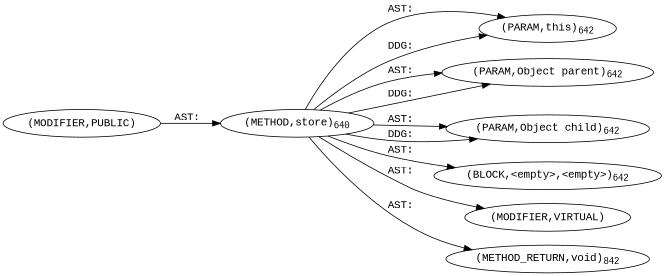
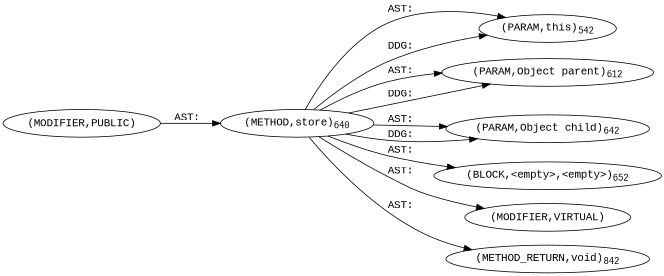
(586, 27) -> (586, 27)
(615, 71) -> (615, 71)
(621, 175) -> (621, 175)
